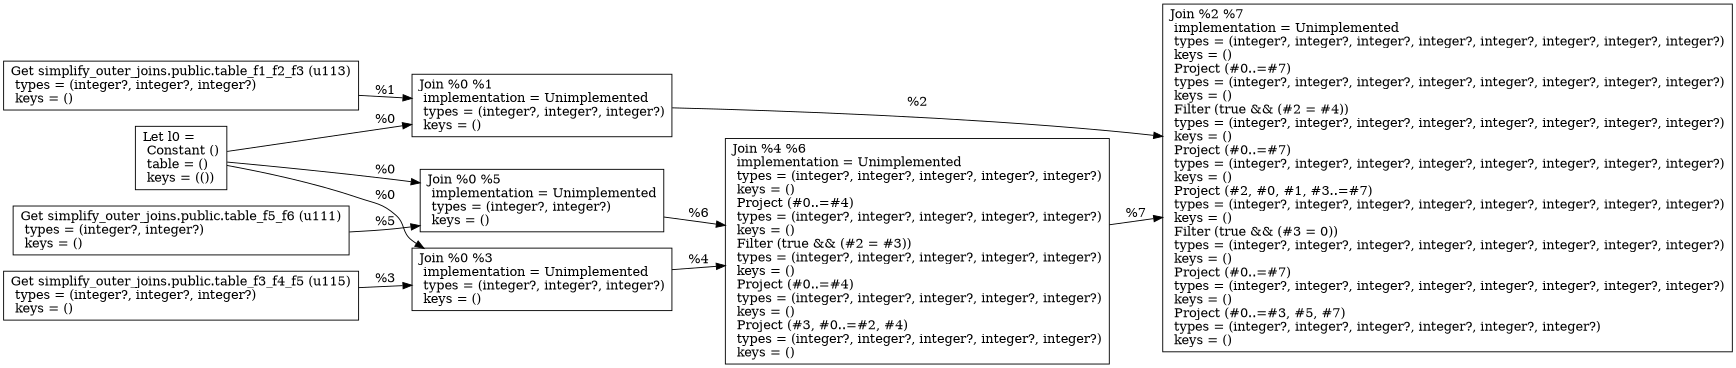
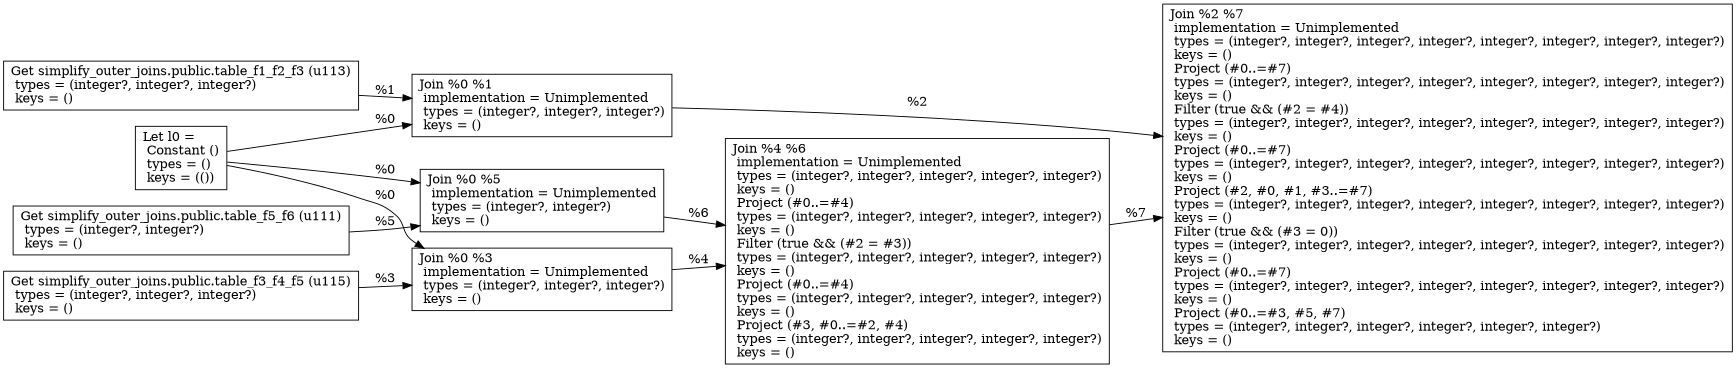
(181, 158) -> (181, 158)
